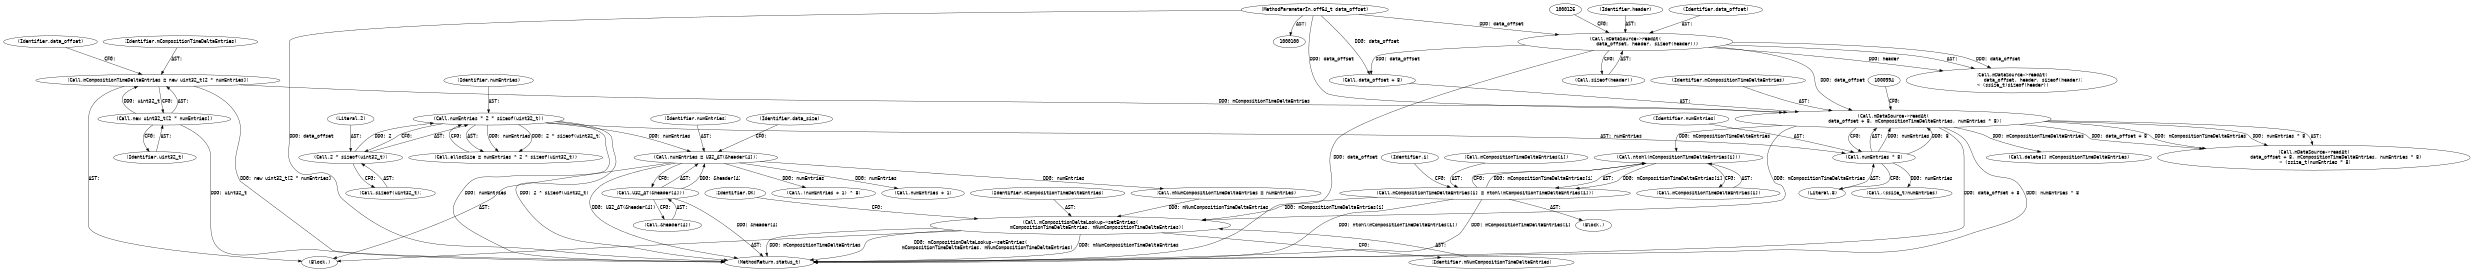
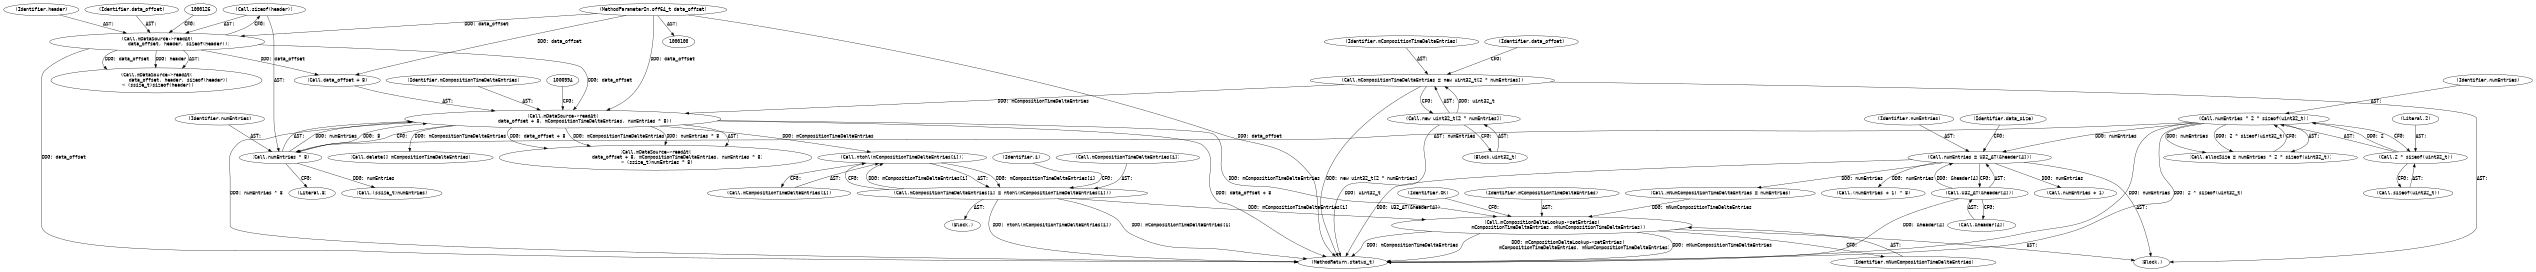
(155, 158) -> (1495, 158)
(1861, 184) -> (274, 82)
